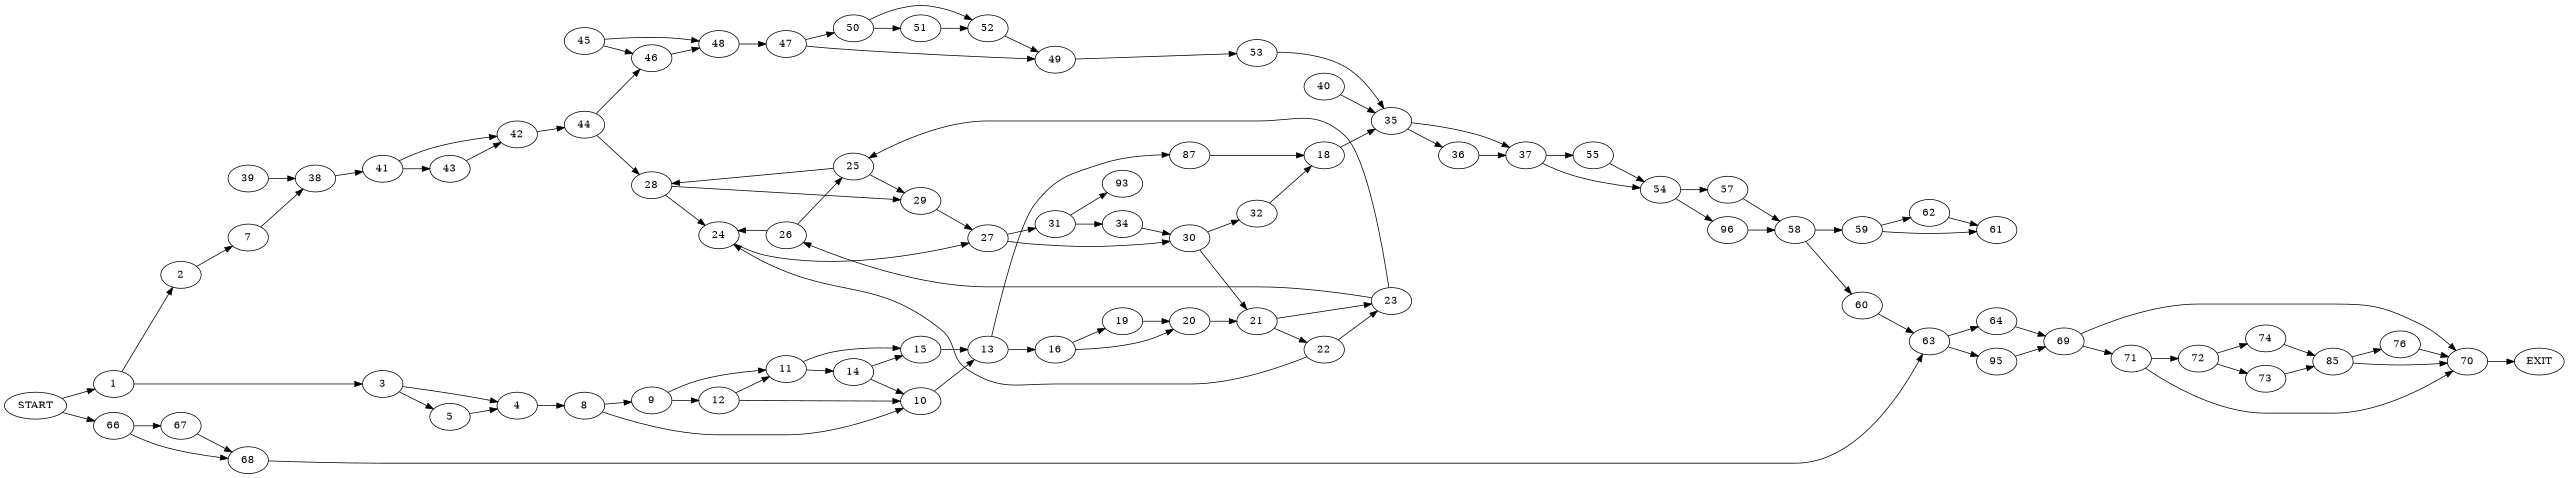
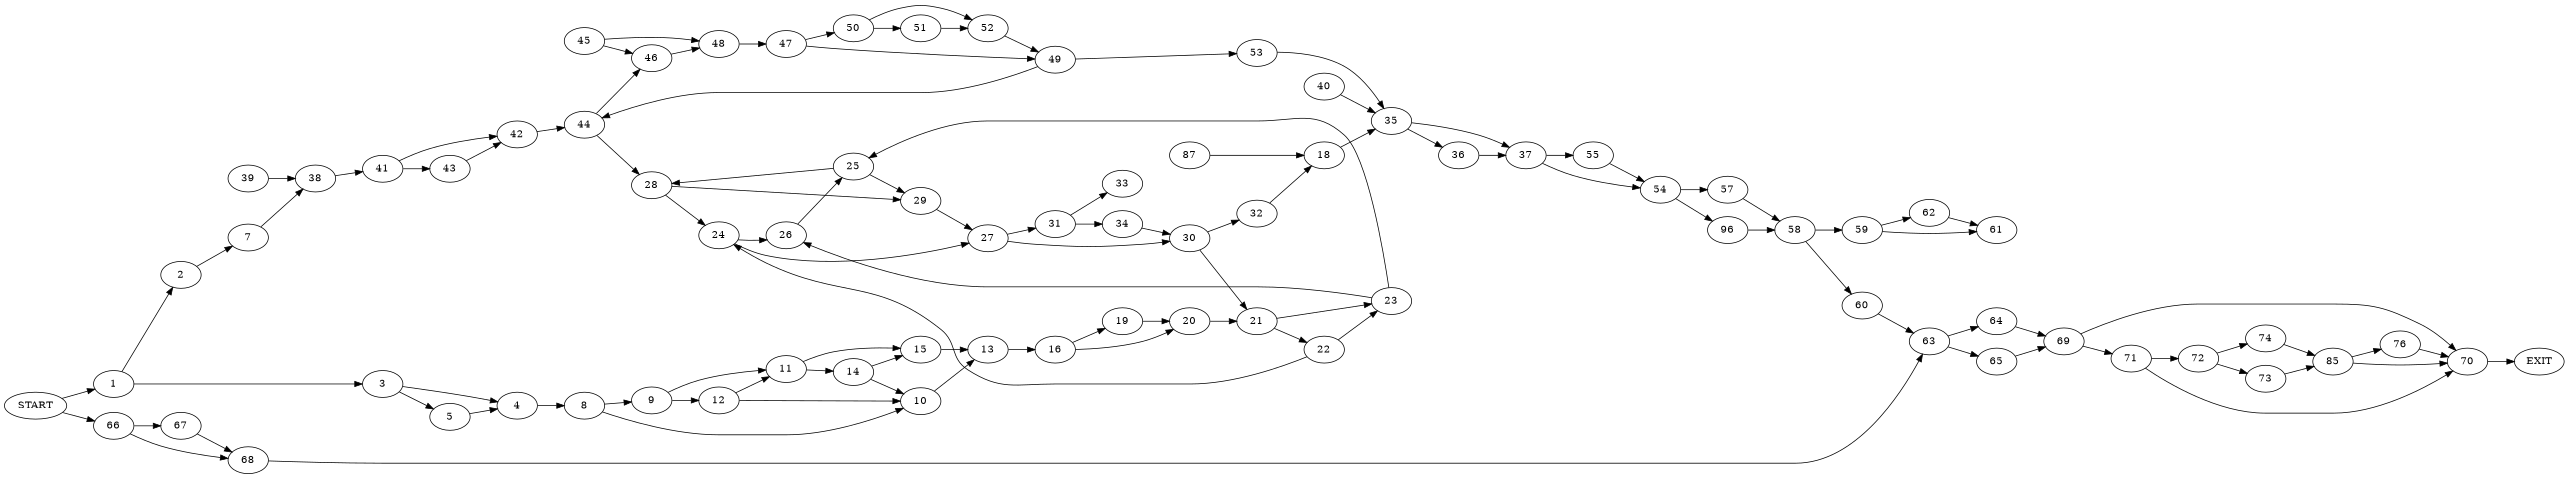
none -> (824, 93)
(1122, 184) -> (1122, 184)
(1035, 204) -> none
(756, 230) -> (749, 240)
(1997, 362) -> (1997, 362)
